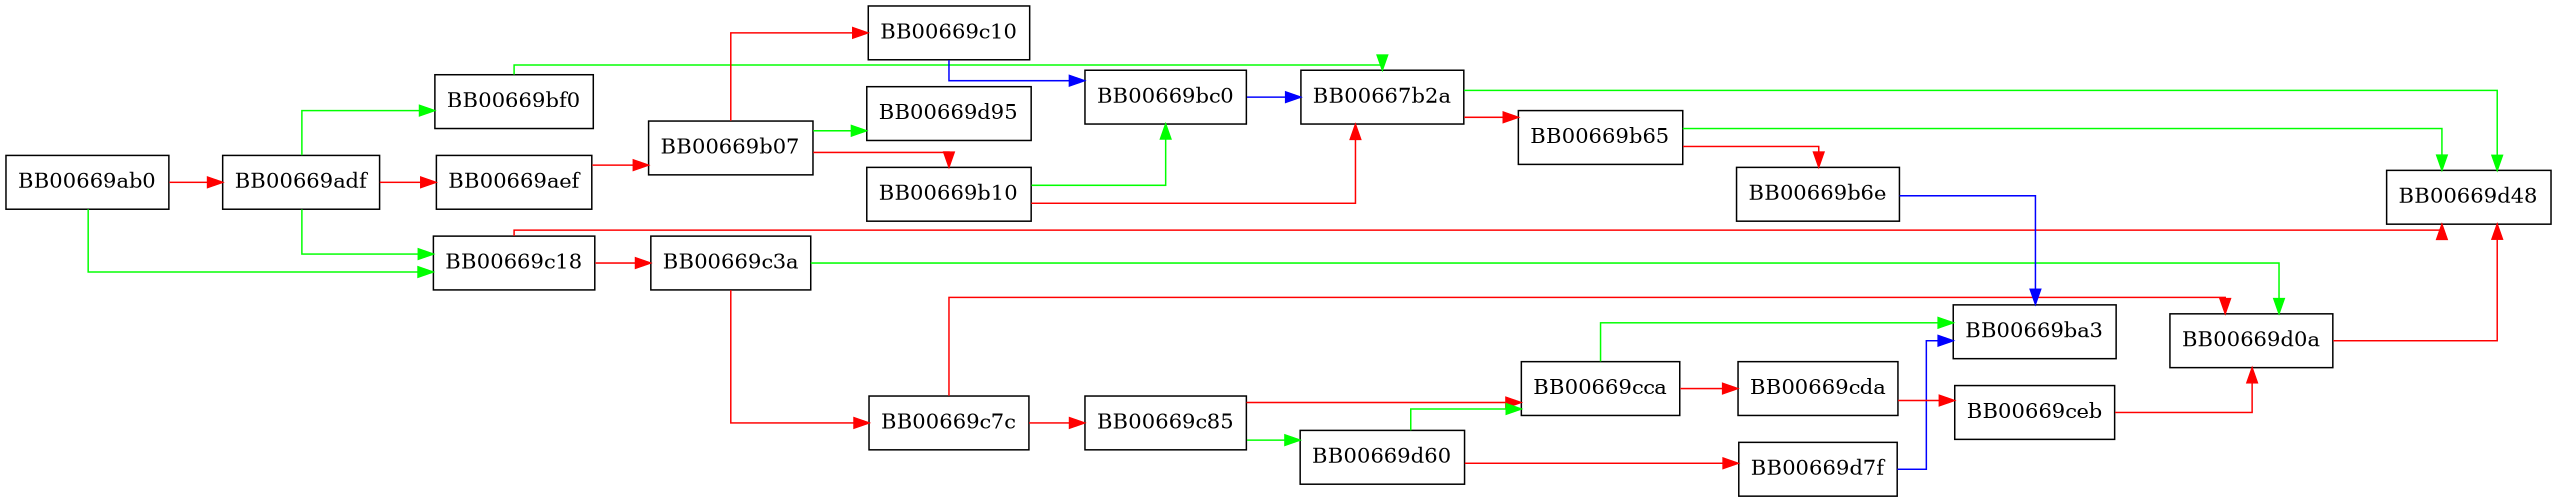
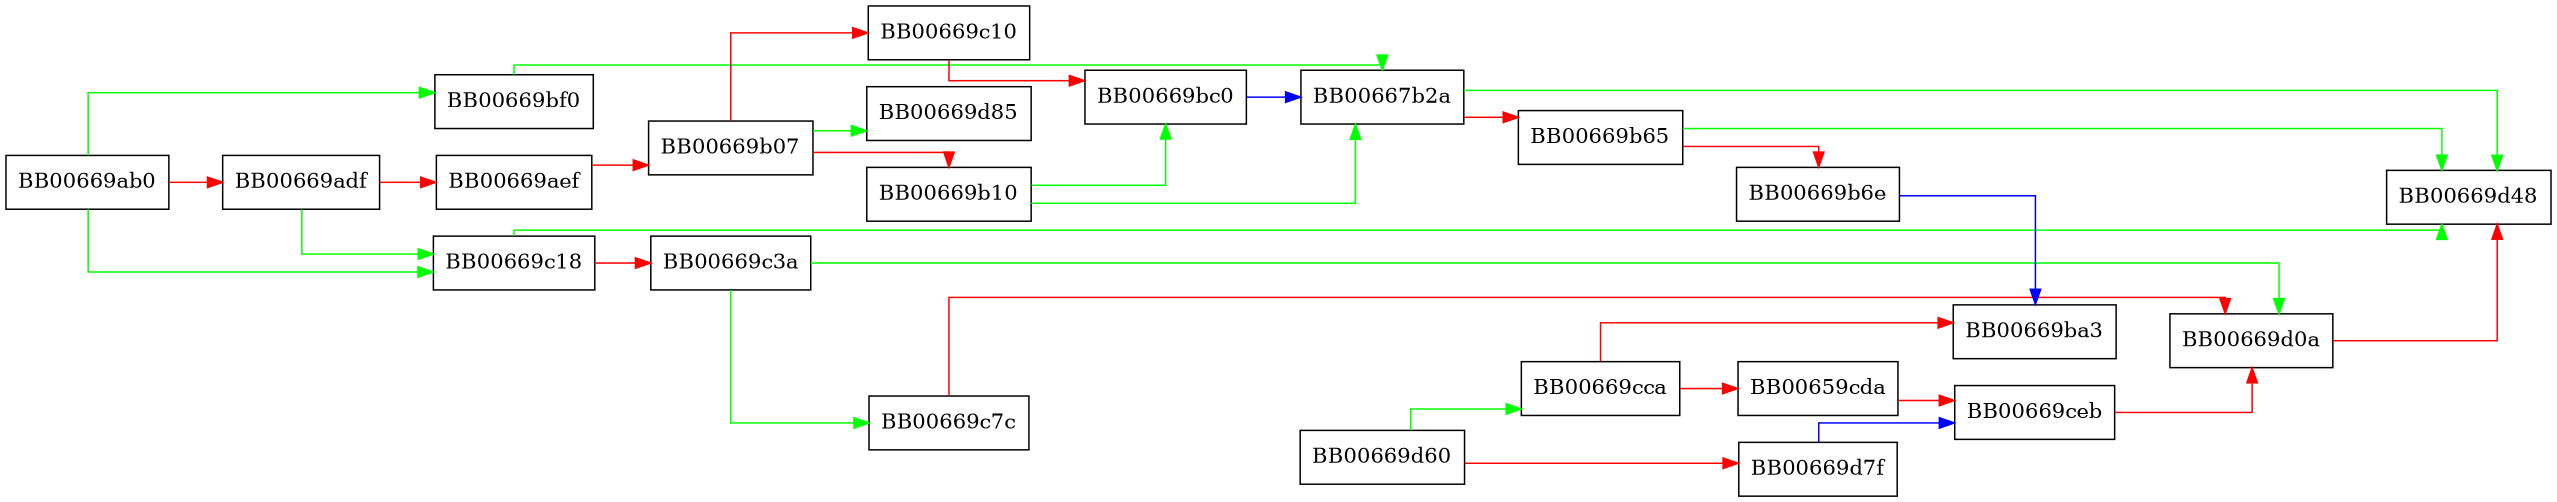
(999, 81) -> (999, 81)
(338, 111) -> (222, 93)
(949, 114) -> (949, 114)
(1225, 203) -> (1225, 203)
(1475, 230) -> (1475, 230)
(1750, 323) -> (1750, 323)
(1818, 389) -> (1818, 389)
(1926, 414) -> (1869, 423)
(731, 418) -> (731, 418)
(1166, 423) -> none
